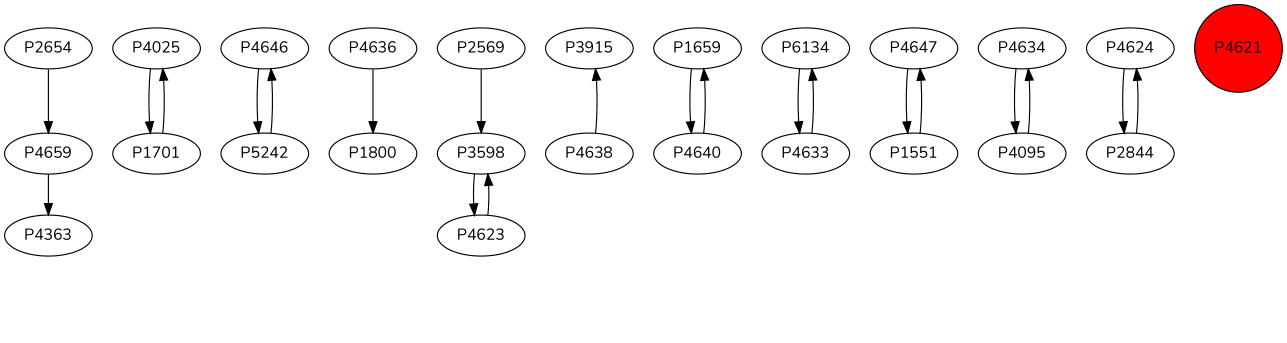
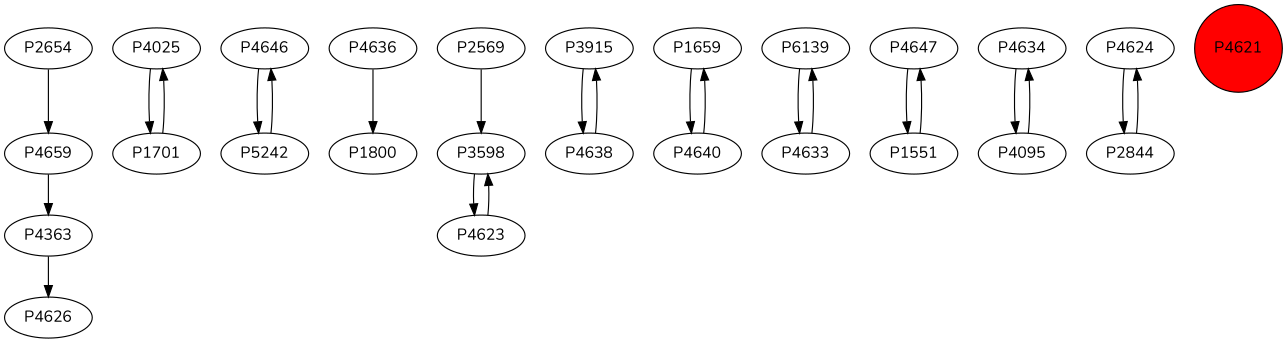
(806, 48) -> (806, 48)
none -> (582, 95)
none -> (48, 318)
